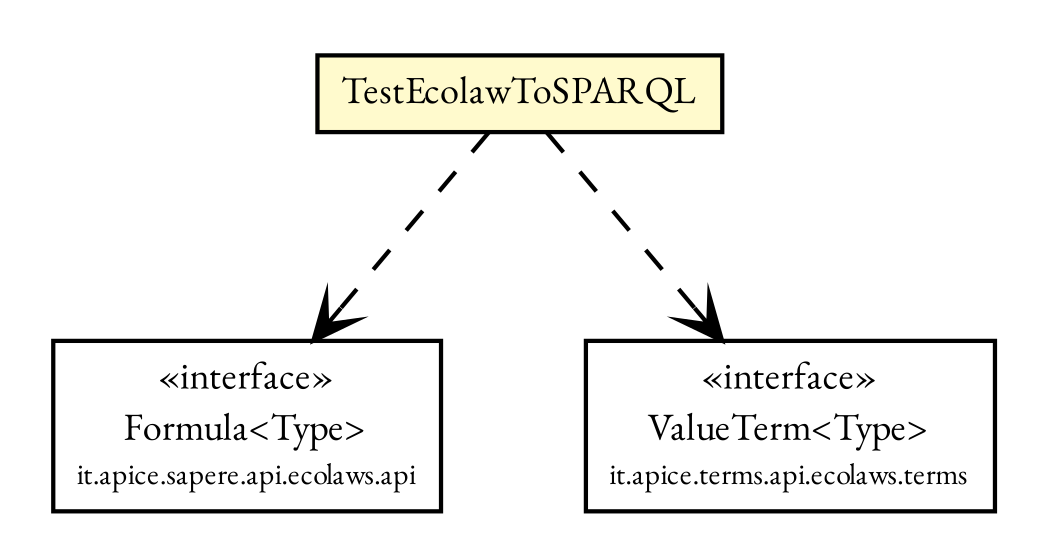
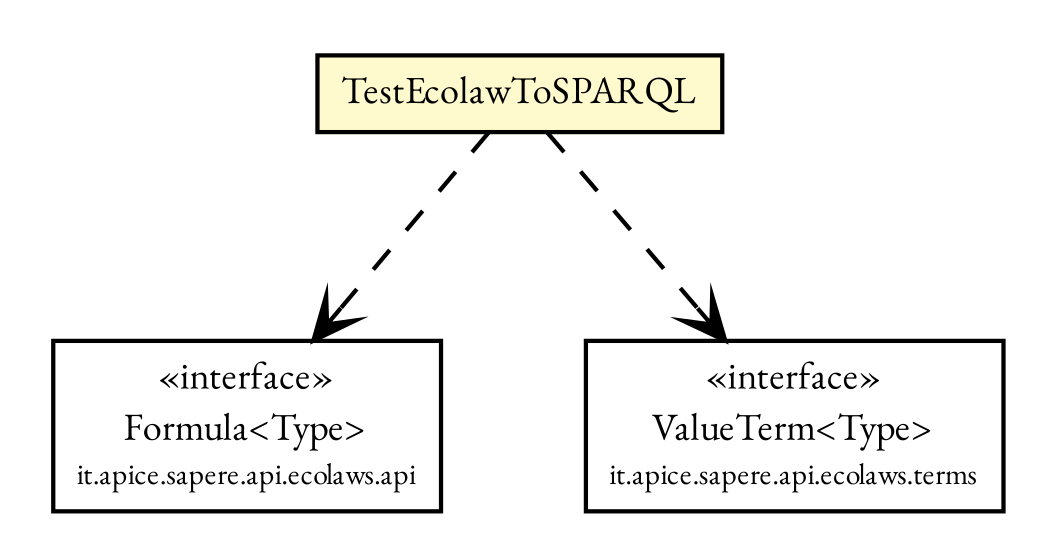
(790, 475) -> (795, 475)
